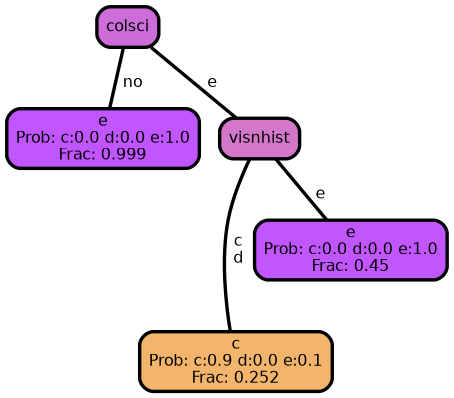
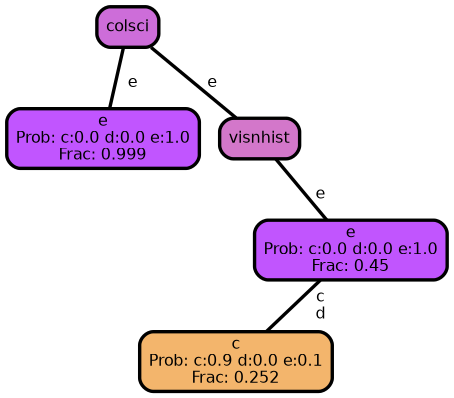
(130, 83) -> (130, 83)
(225, 243) -> (293, 306)
